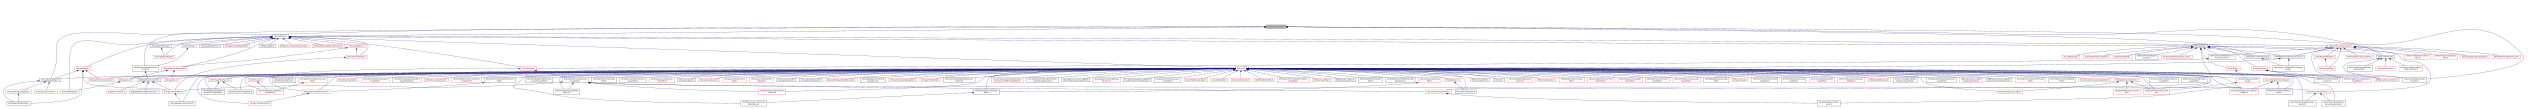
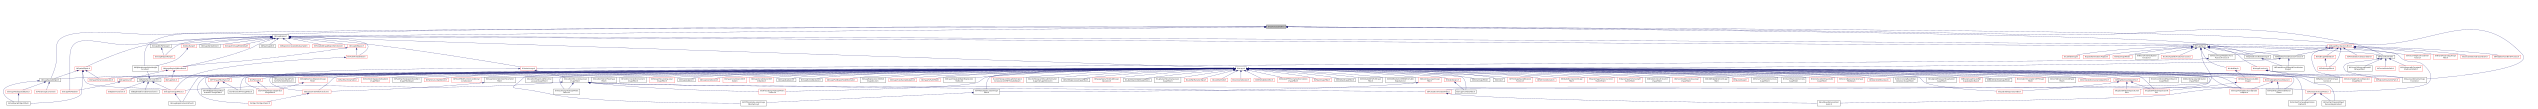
(1814, 71) -> (1759, 70)
(147, 76) -> (148, 73)
